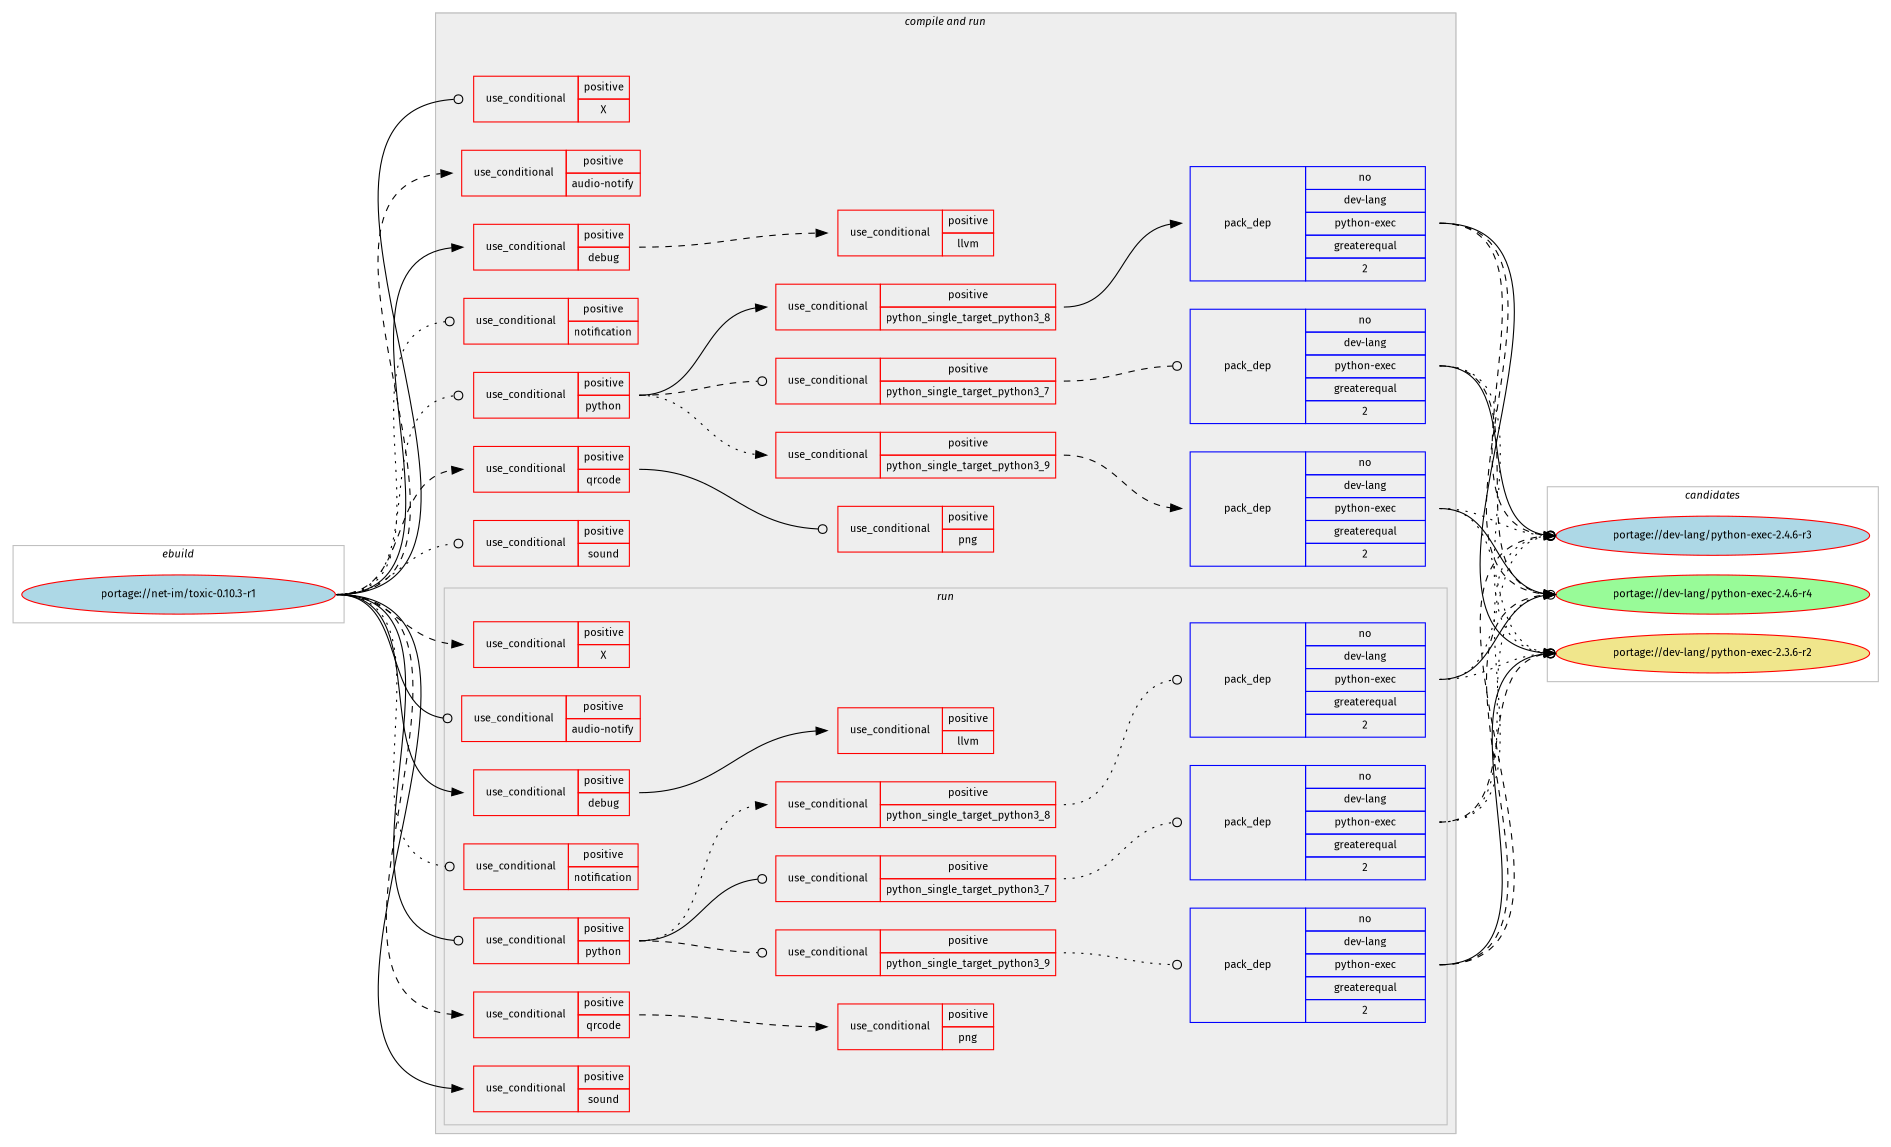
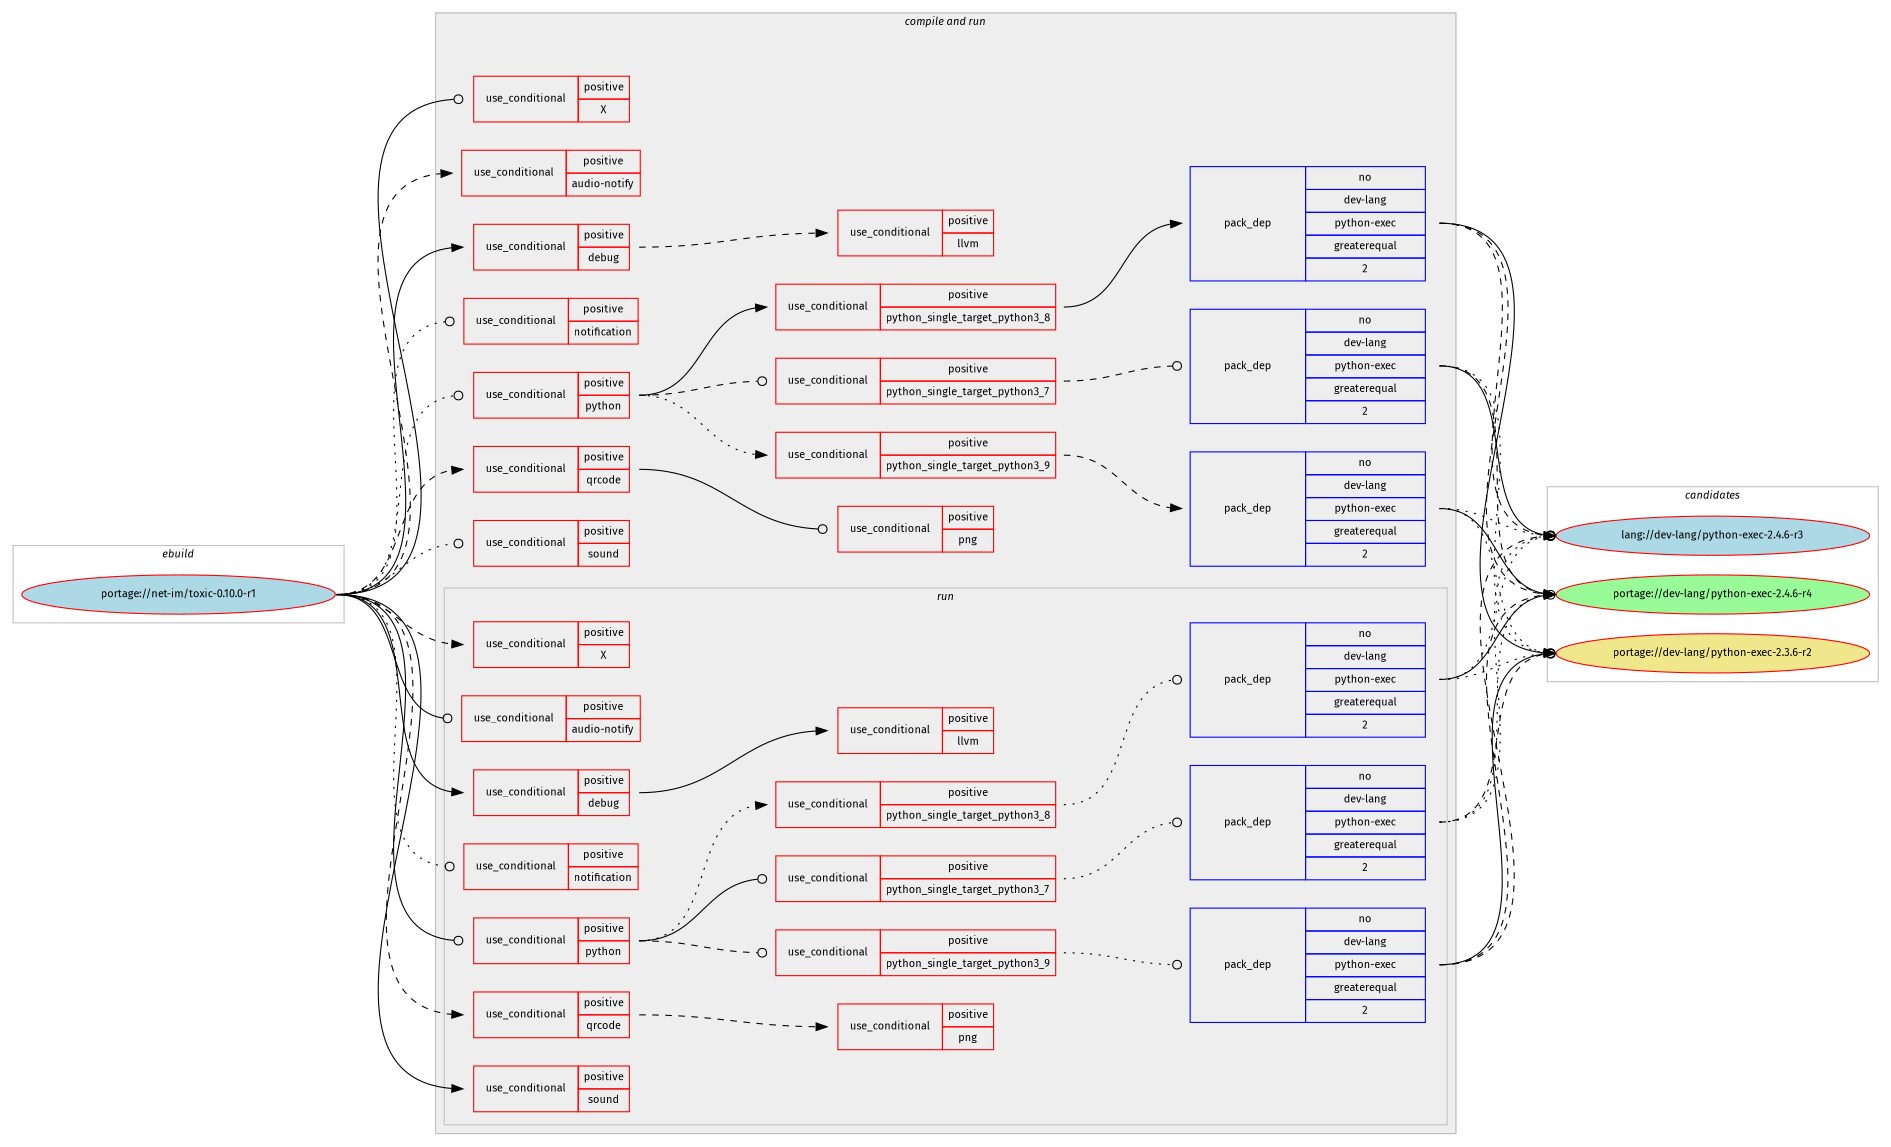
(1713, 536) -> (1713, 536)
(179, 595) -> (179, 595)
